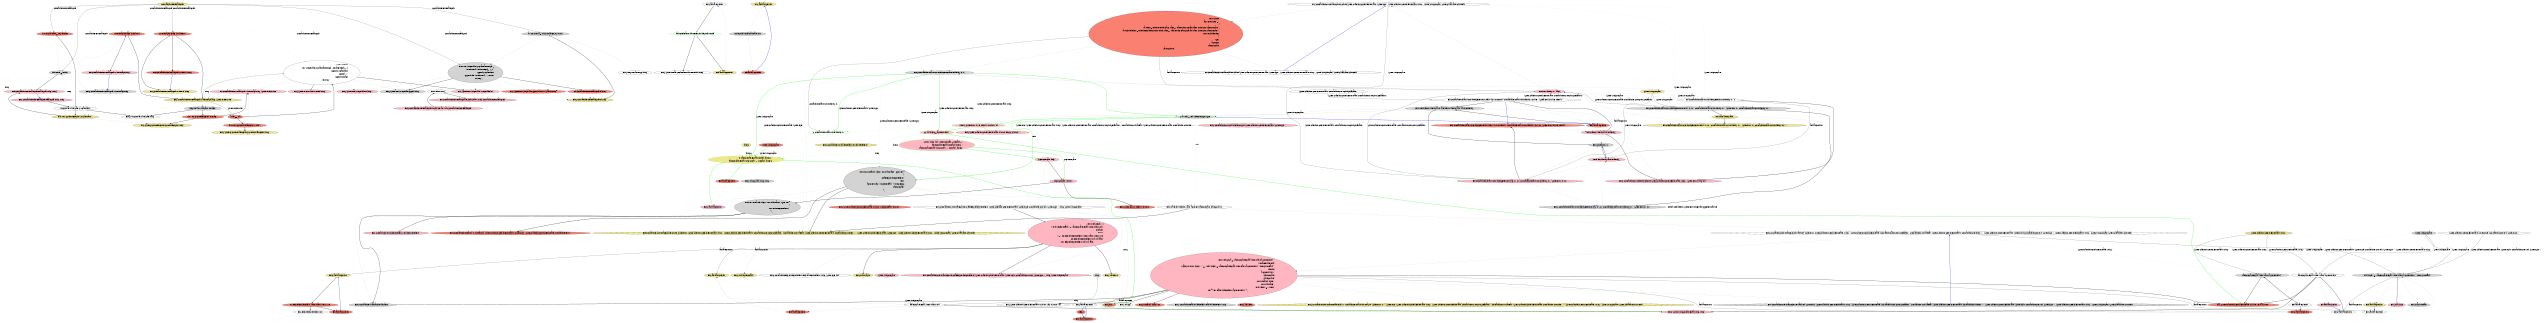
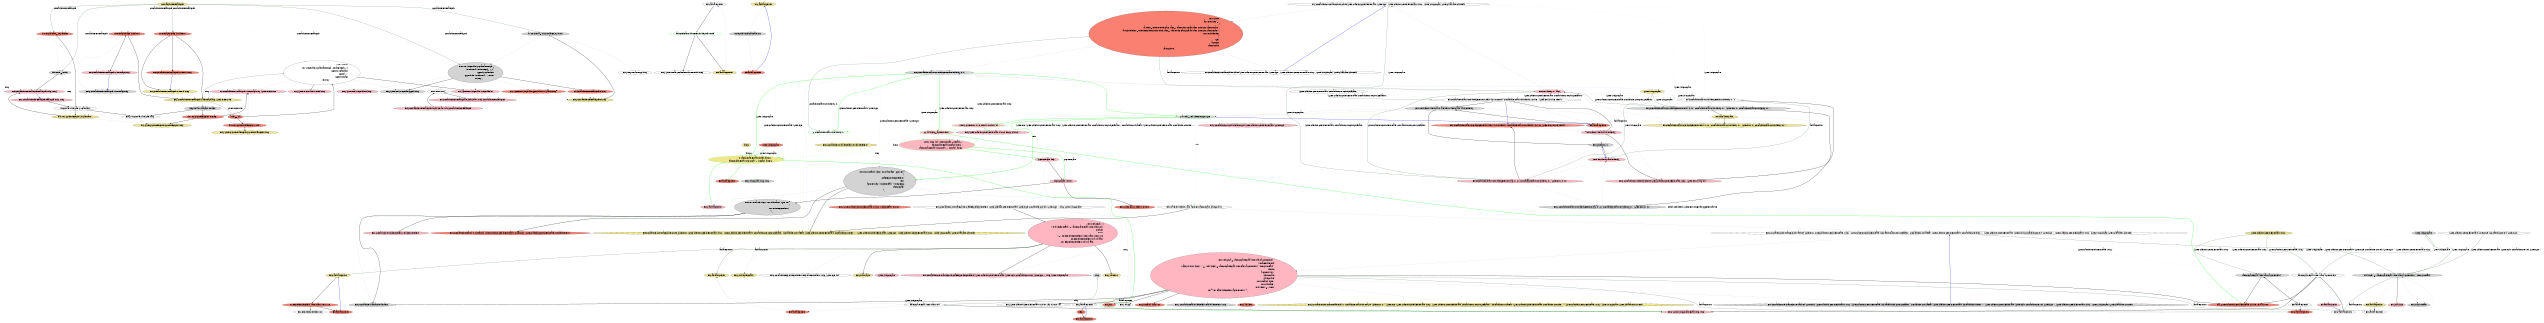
(958, 129) -> (958, 129)
